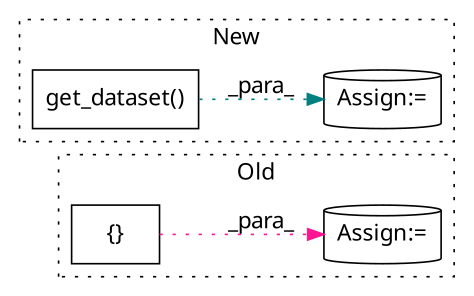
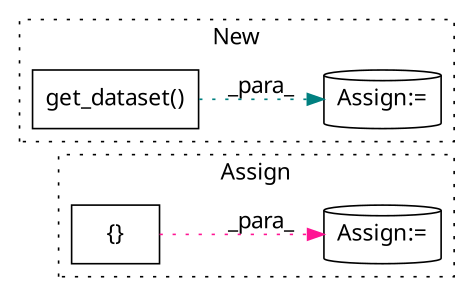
(256, 173) -> (256, 173)
